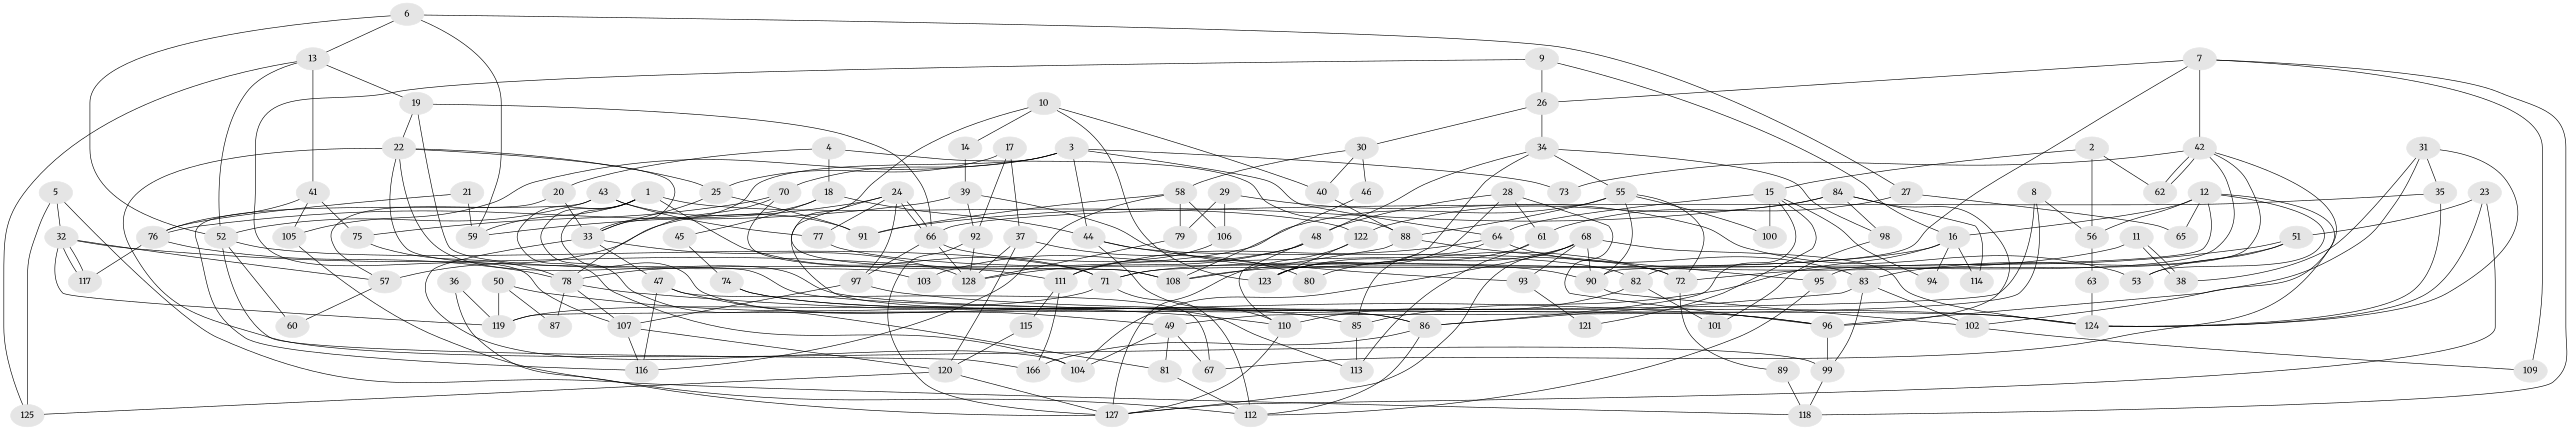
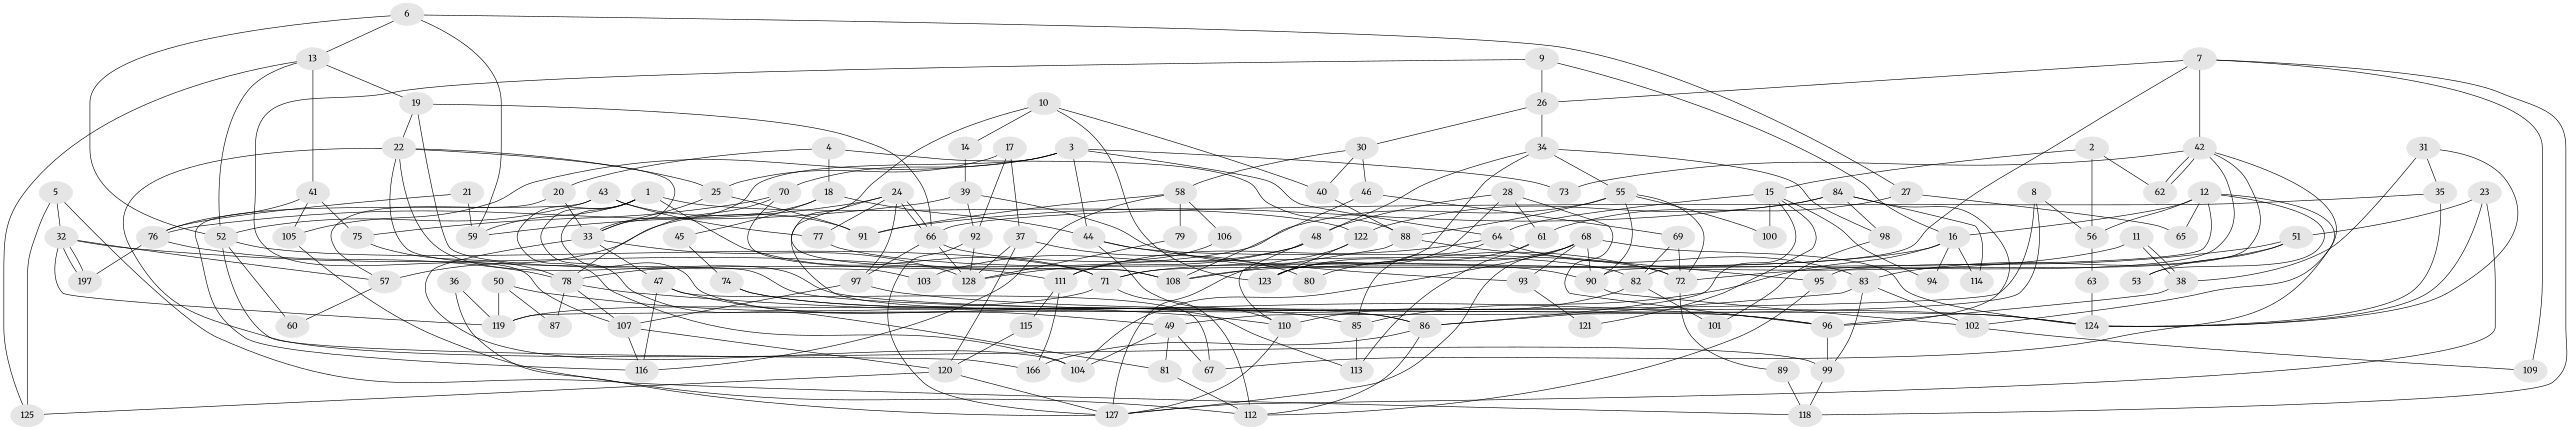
(1225, 193) -> none
none -> (1678, 237)
(85, 282) -> (85, 282)
(2158, 297) -> (2007, 309)
